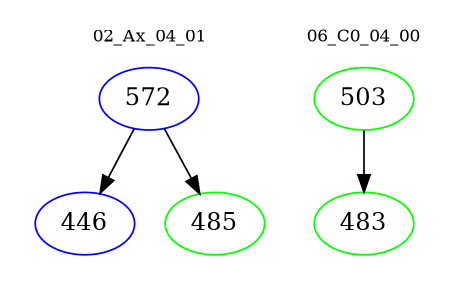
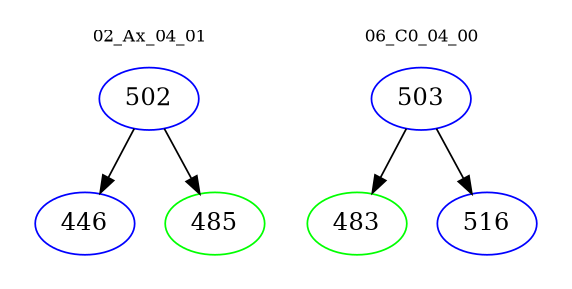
(149, 99) -> (149, 99)
(364, 99) -> (421, 99)
none -> (487, 224)
